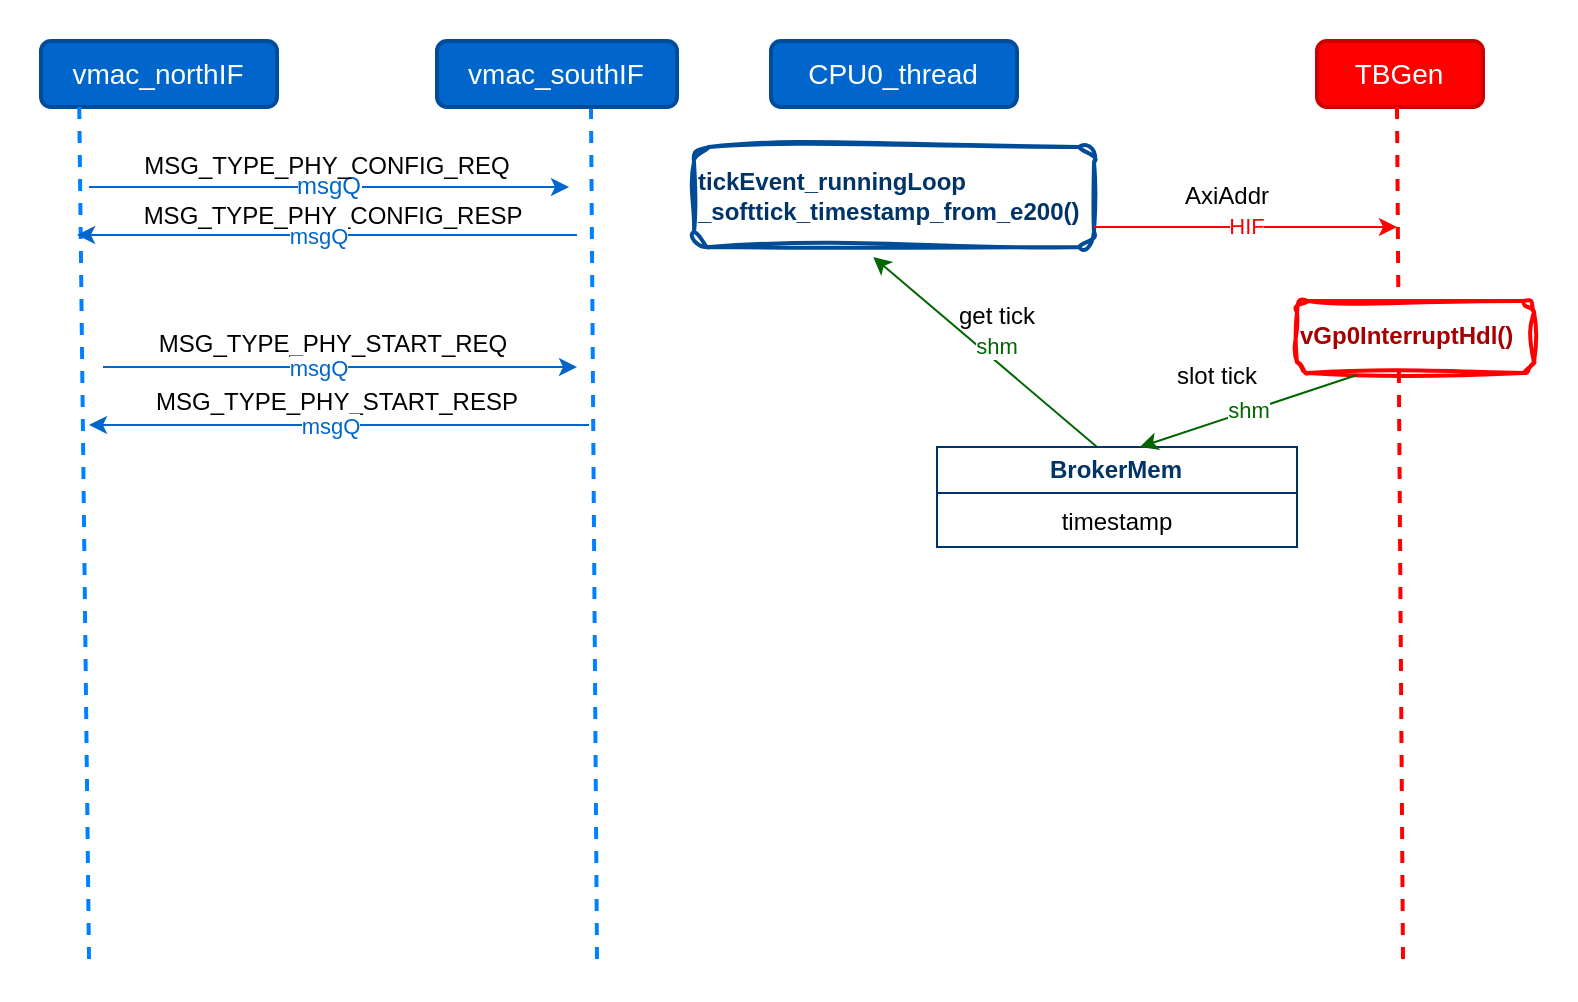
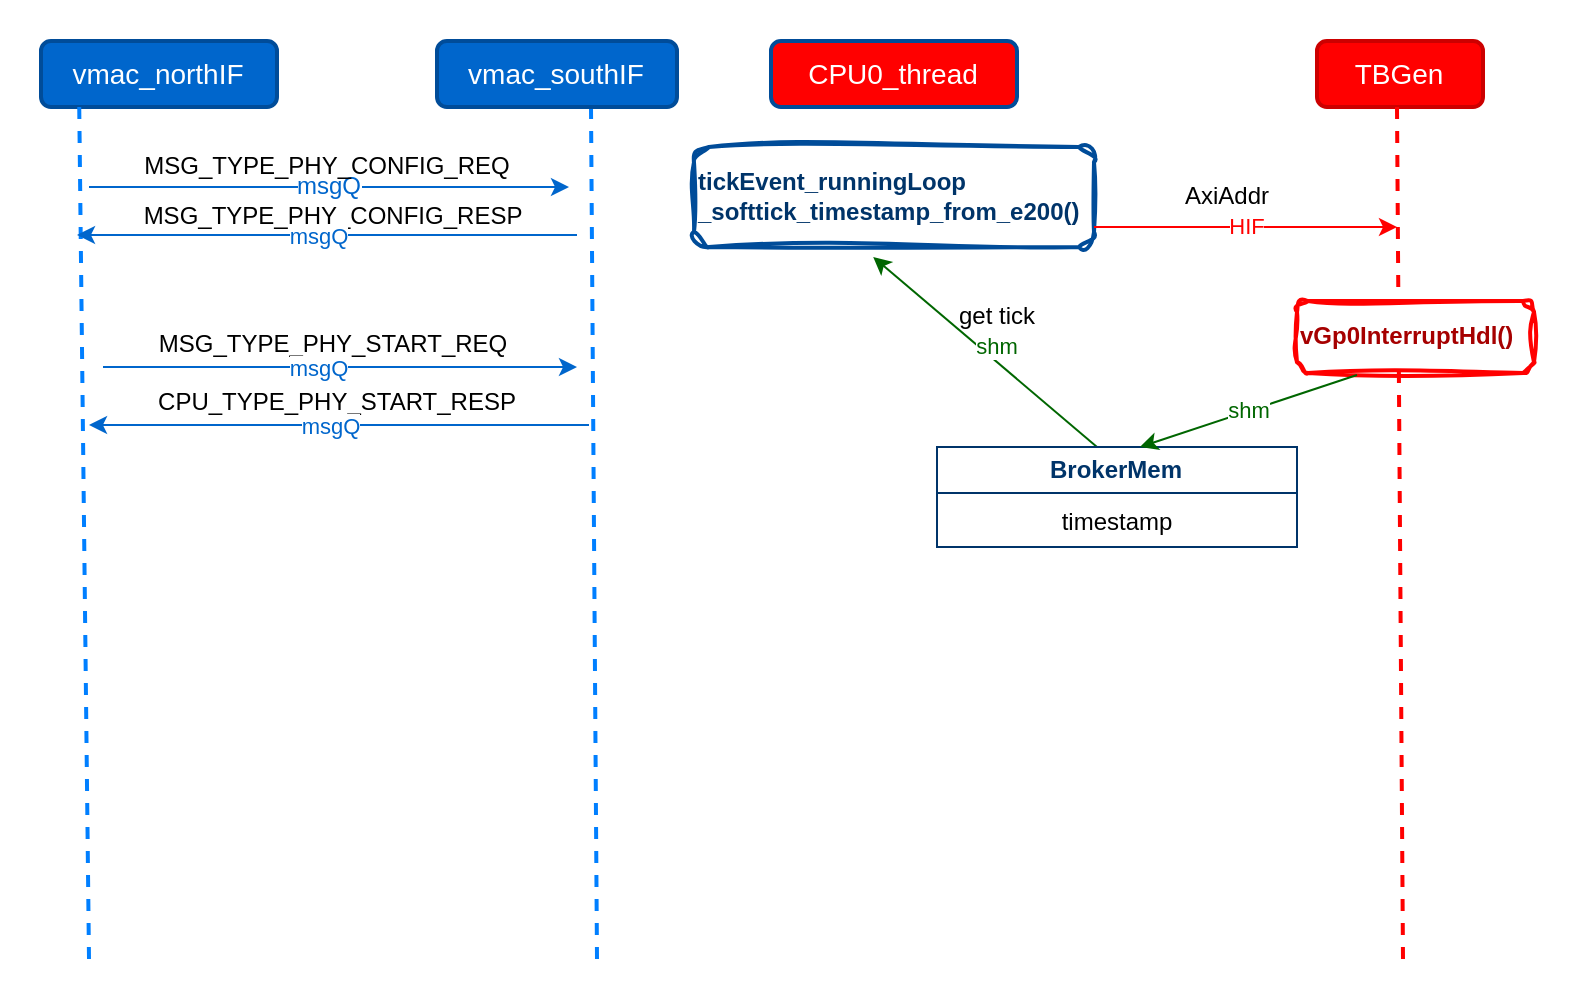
(894, 74) -> (894, 74)
(1217, 377) -> none
(338, 403) -> (338, 403)
